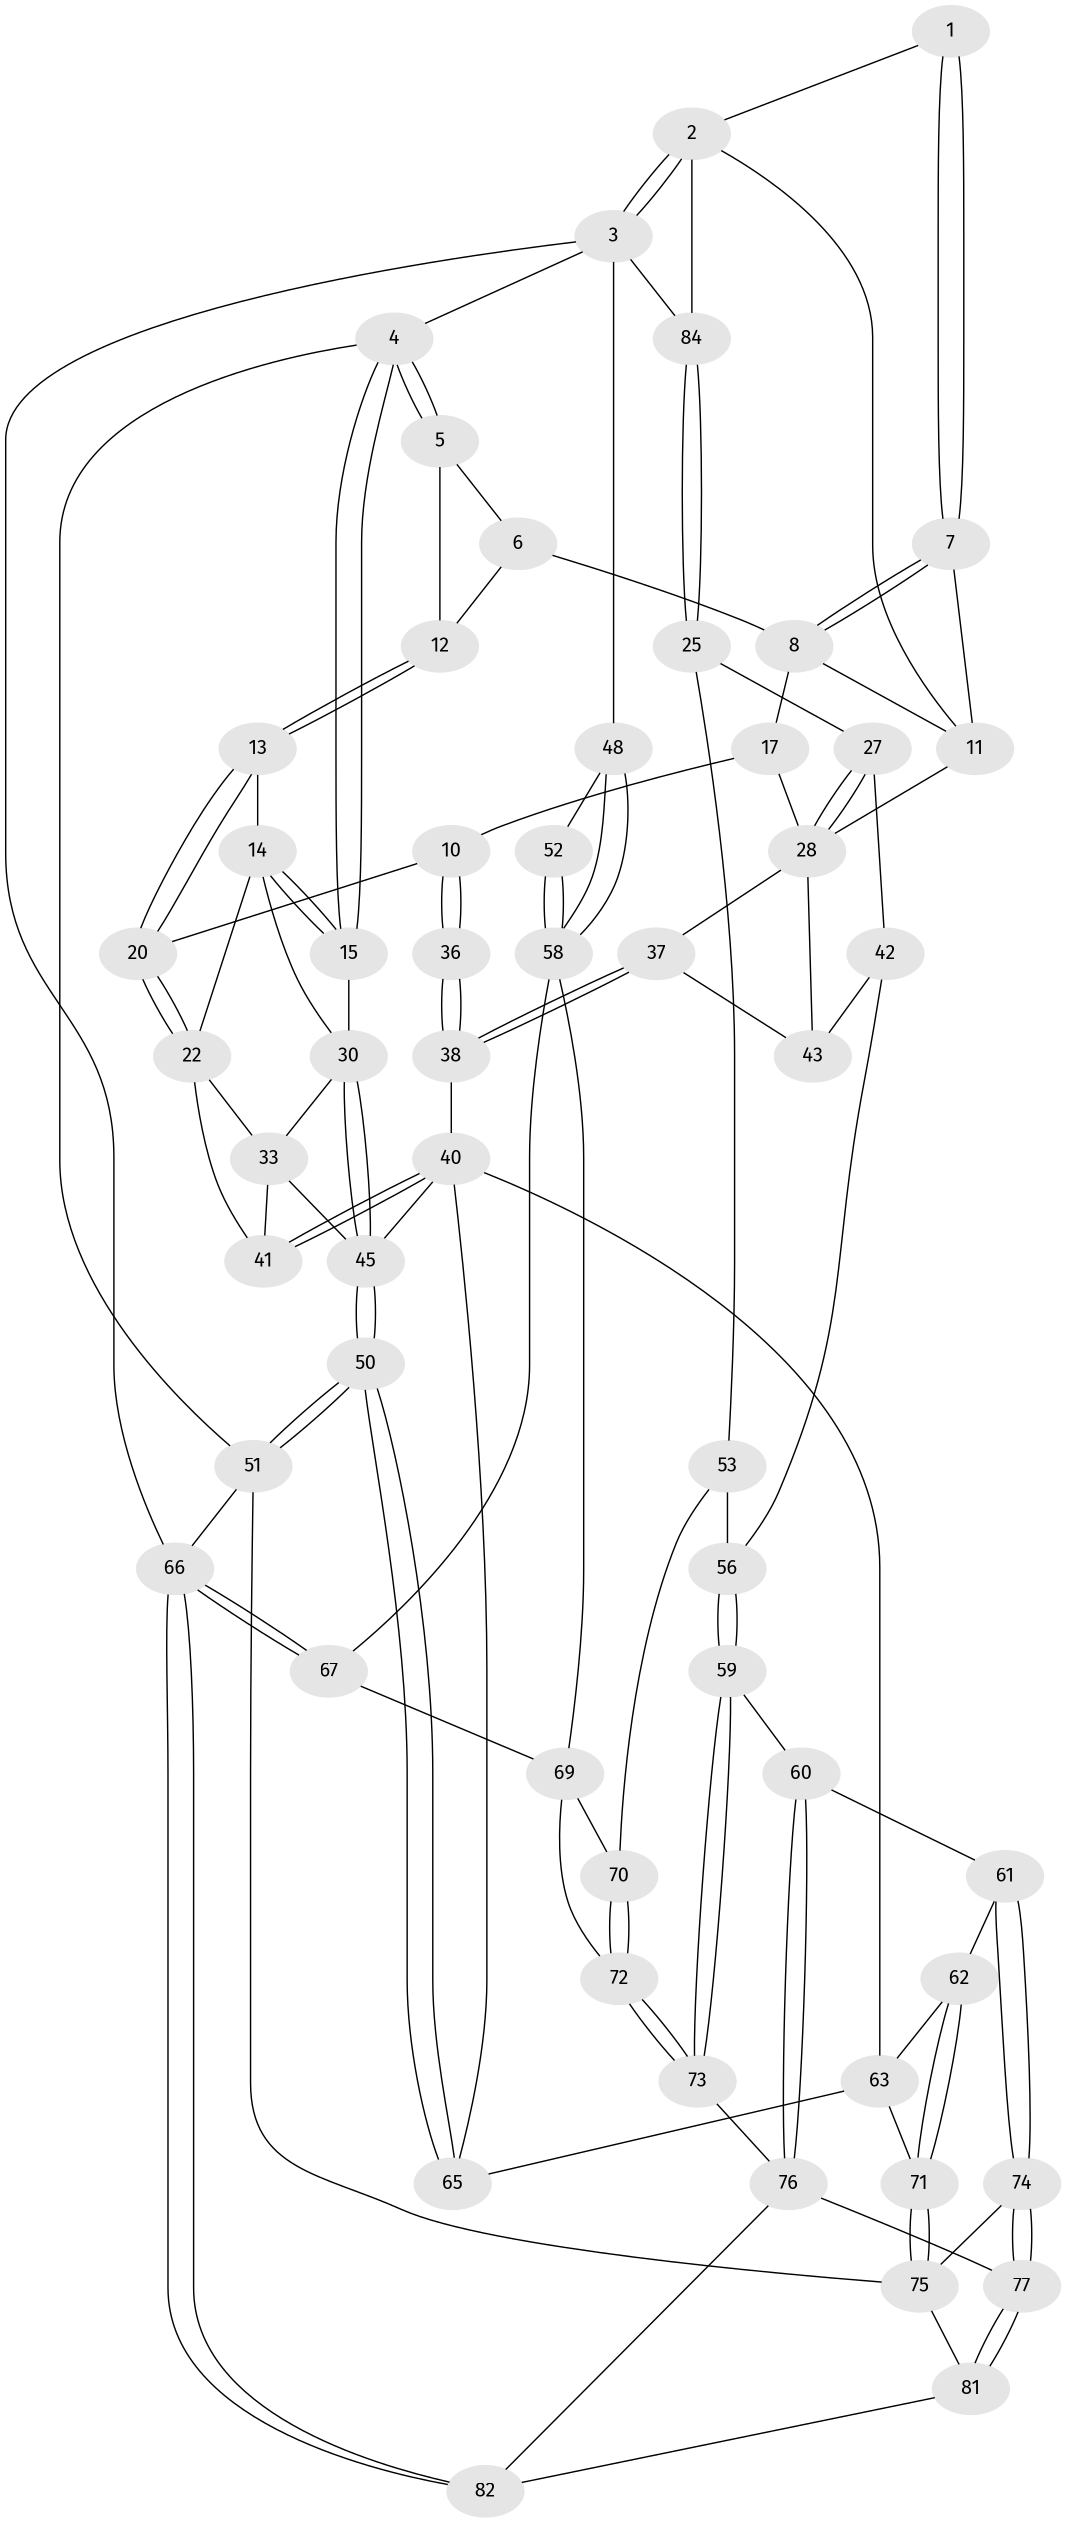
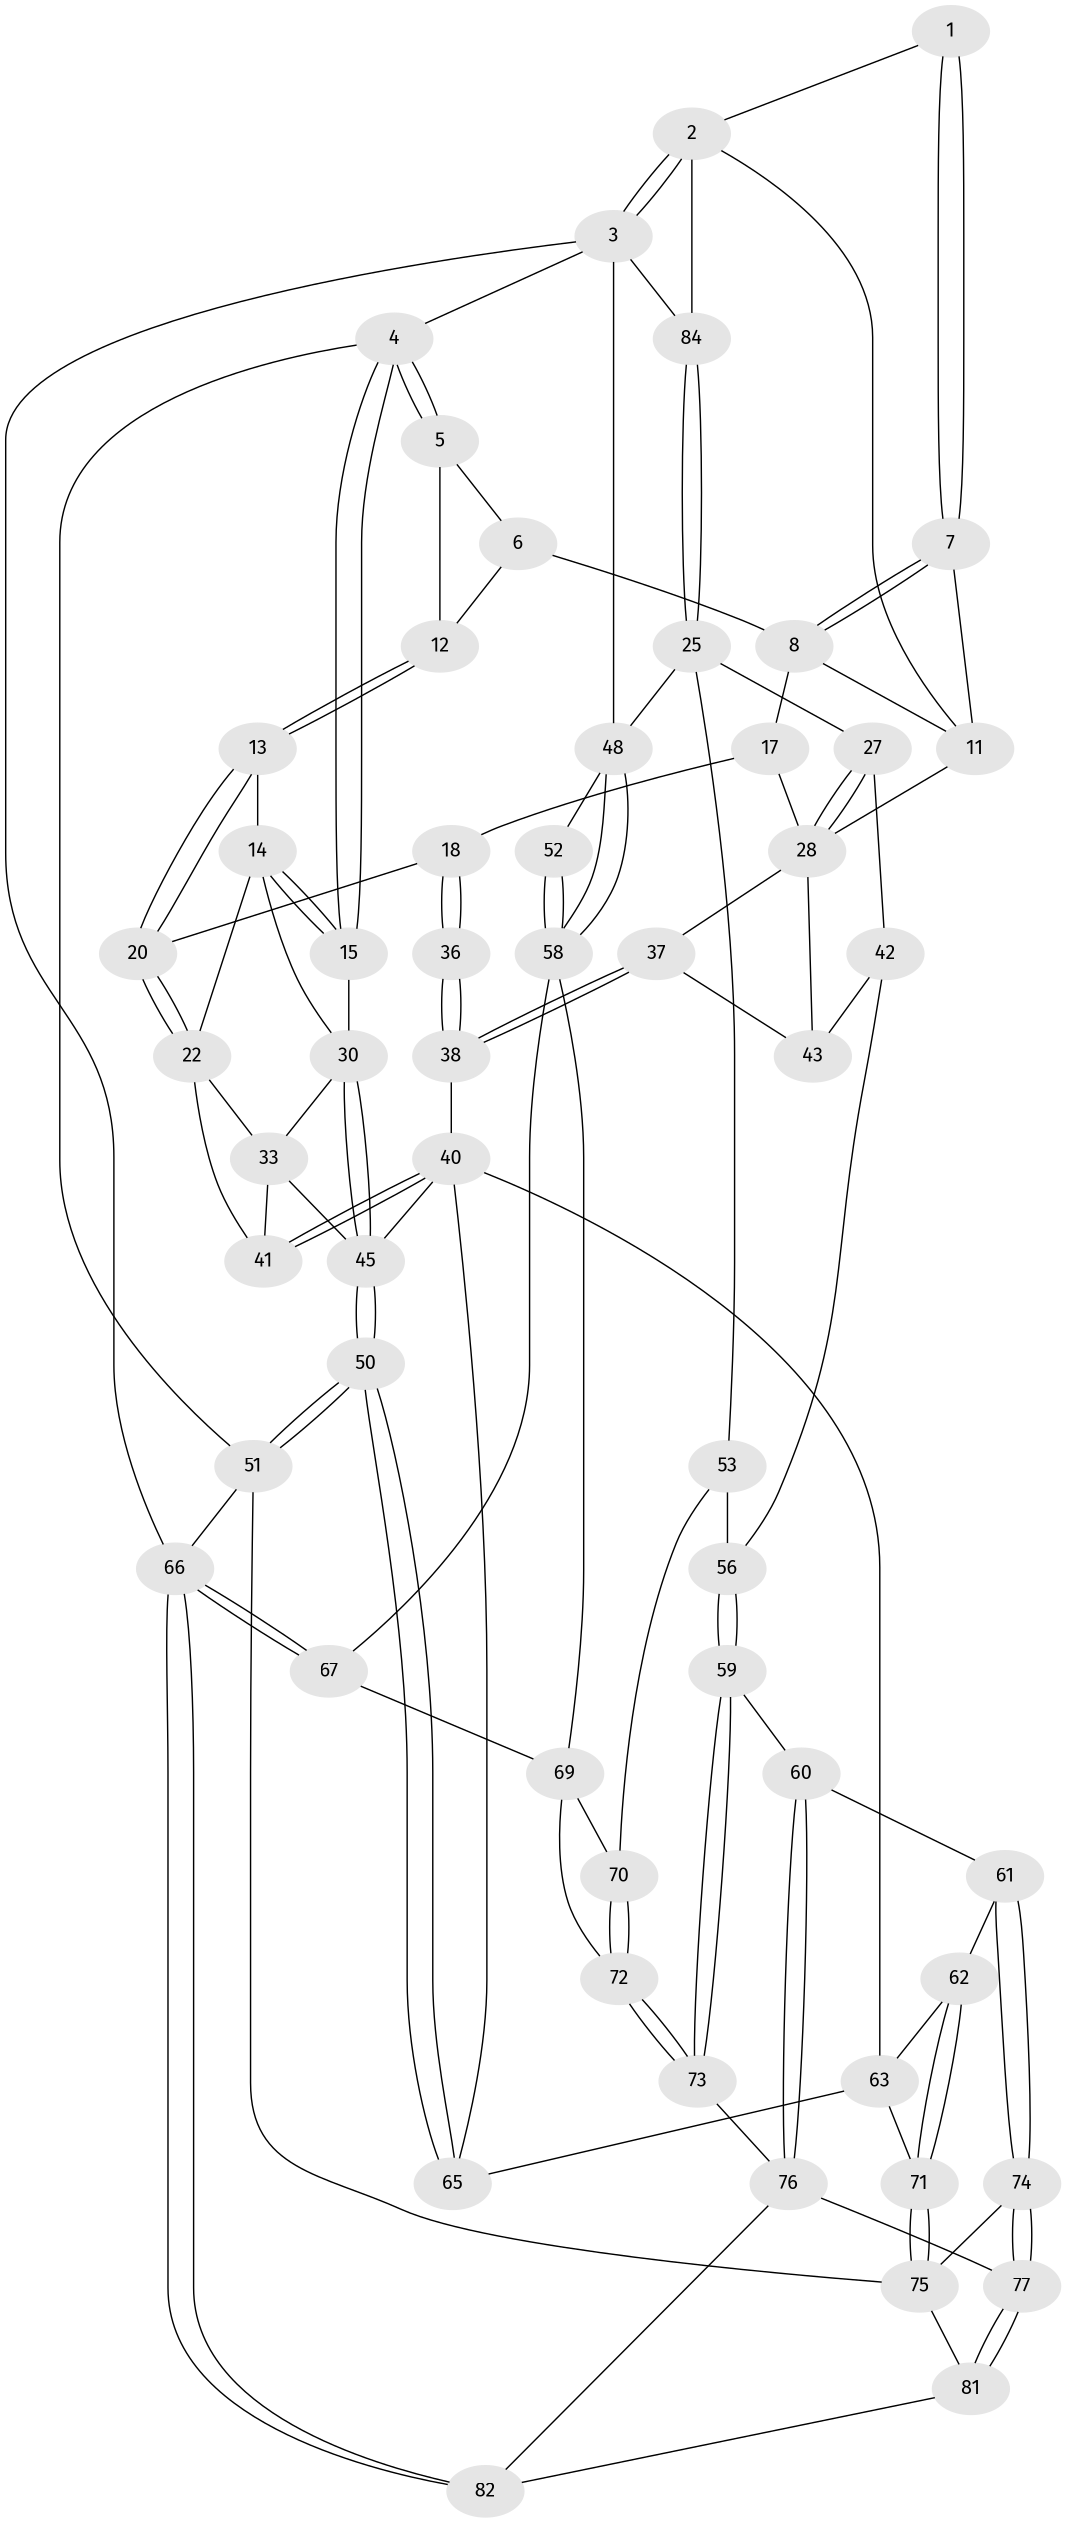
none -> (653, 698)
(451, 851) -> (451, 851)
